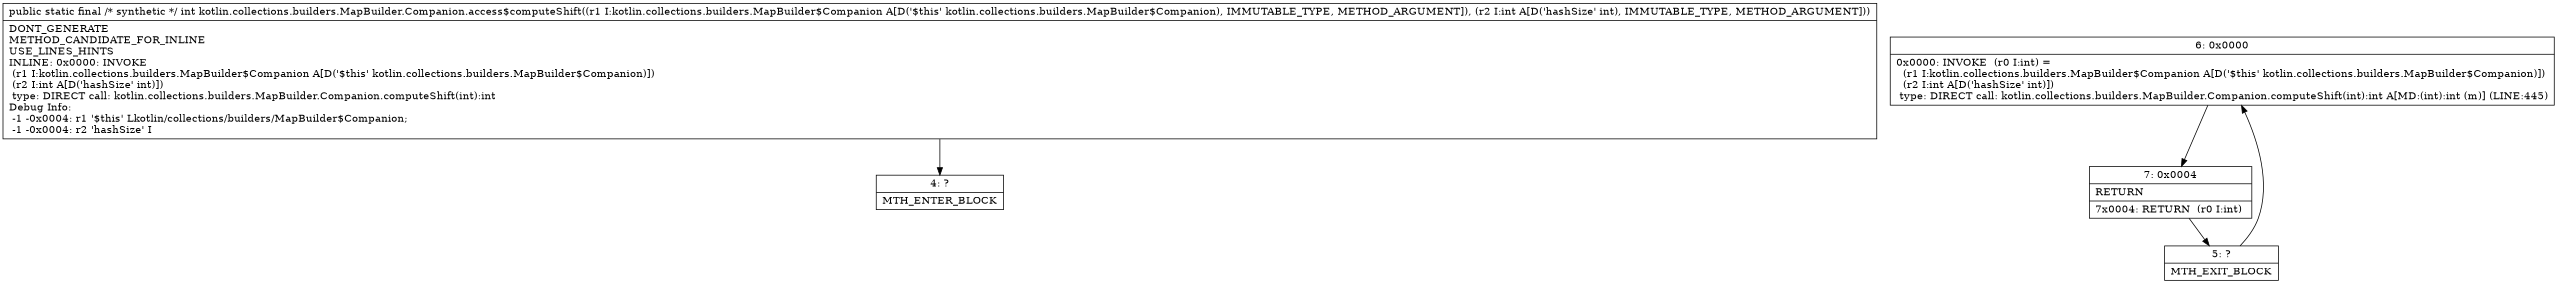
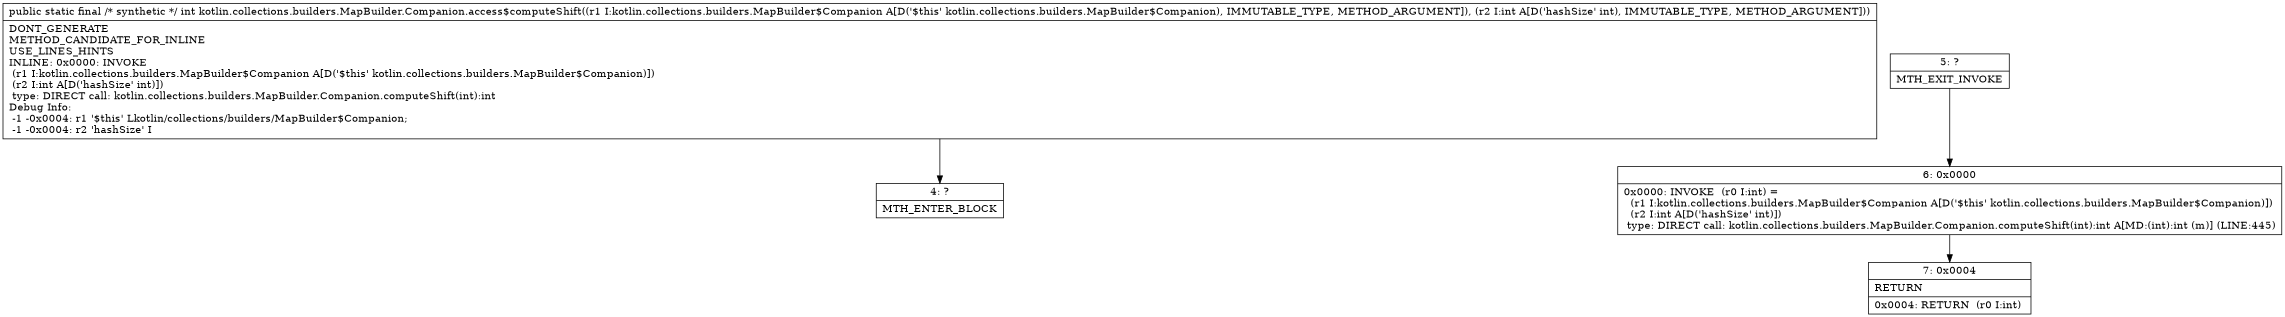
(2171, 209) -> (1950, 305)
(2197, 229) -> none
(2222, 271) -> (1950, 79)
